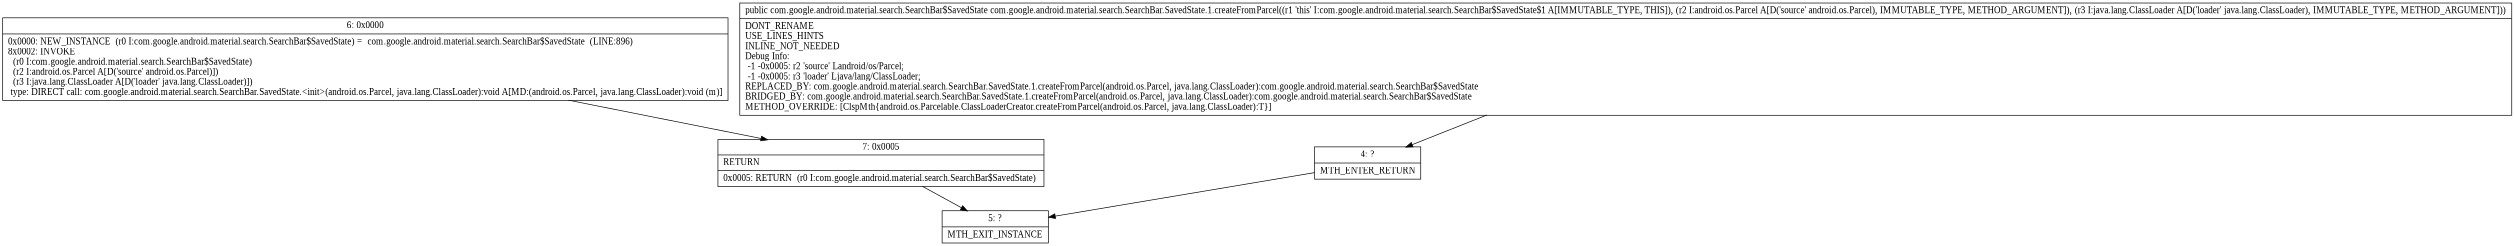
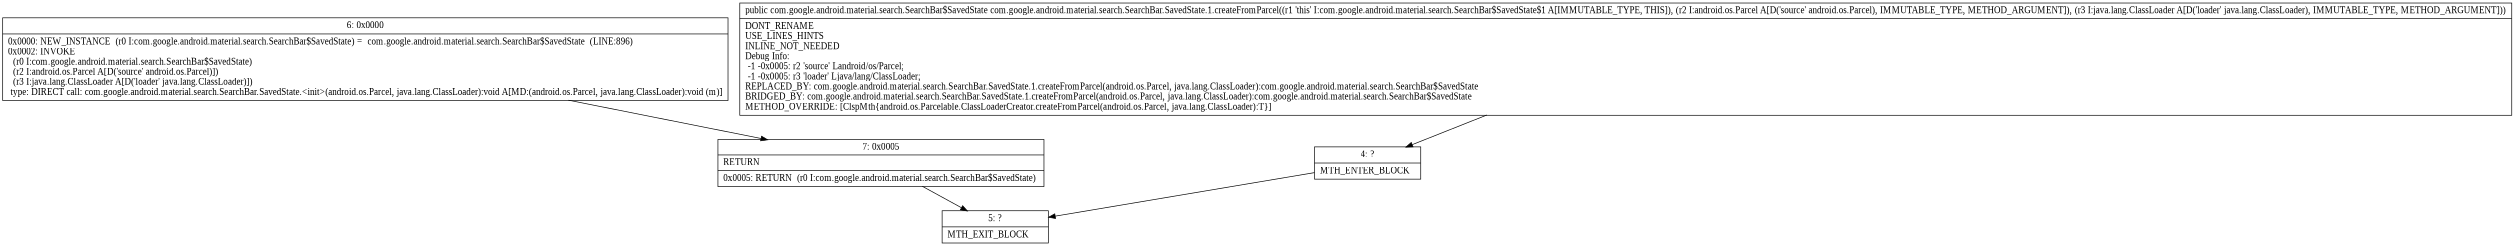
(44, 52) -> (44, 52)
(1368, 171) -> (1365, 171)
(995, 235) -> (988, 235)
